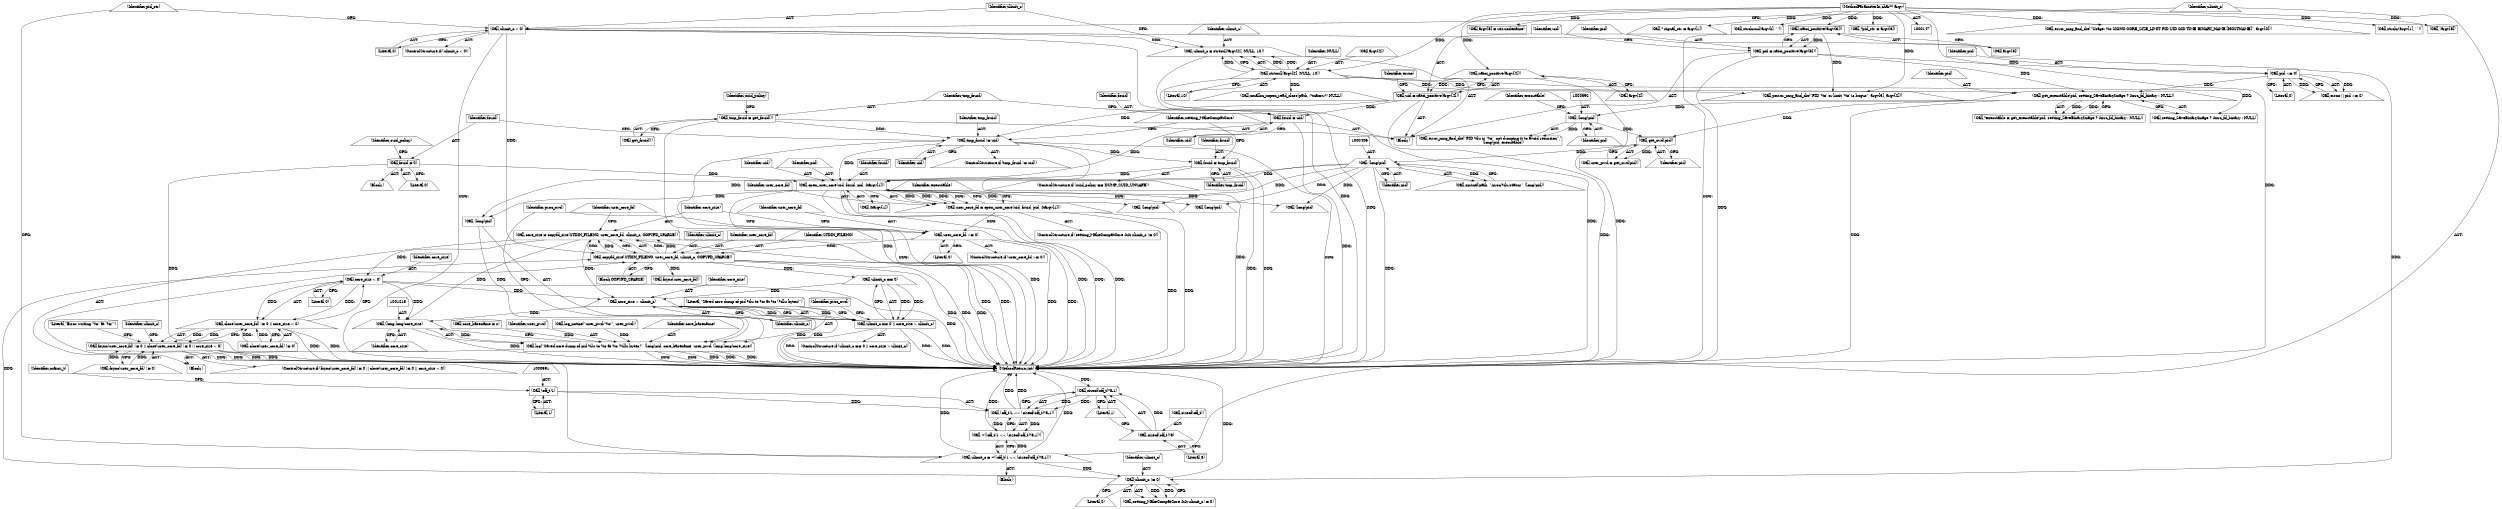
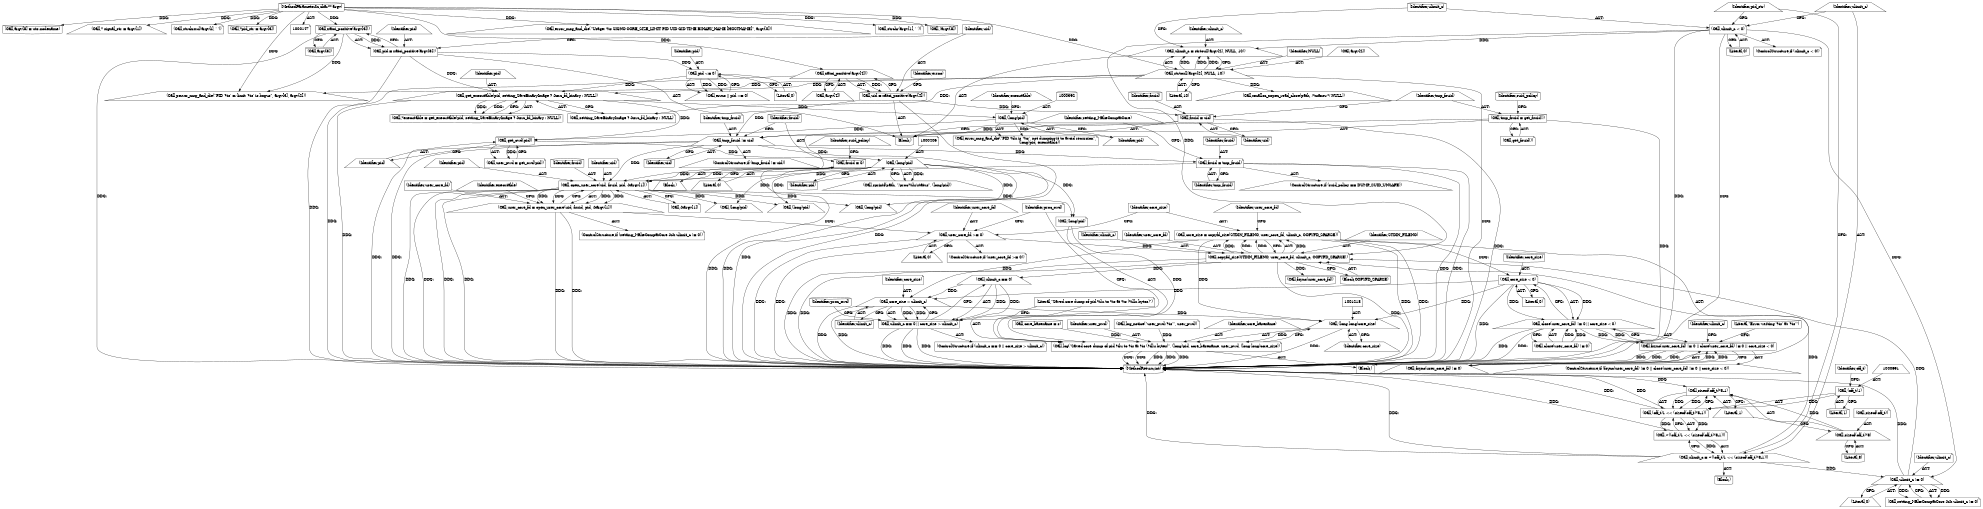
(1367, 274) -> none
(1971, 359) -> none
(49, 369) -> (1851, 369)
